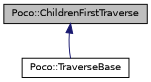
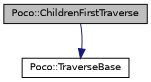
(69, 46) -> (82, 36)
